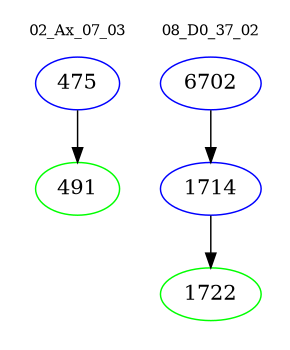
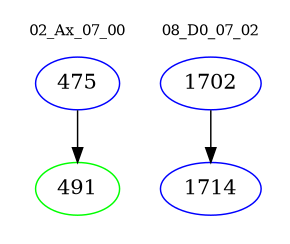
(78, 31) -> (78, 31)
(211, 31) -> (211, 31)
(211, 83) -> (211, 83)
(211, 294) -> none
